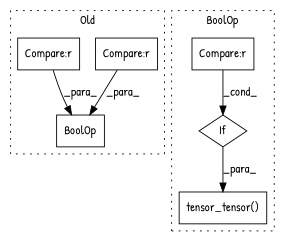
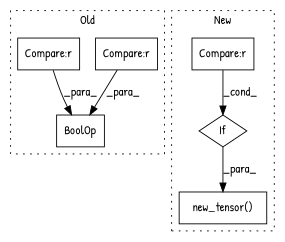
(223, 21) -> (223, 21)
(223, 208) -> (223, 208)
